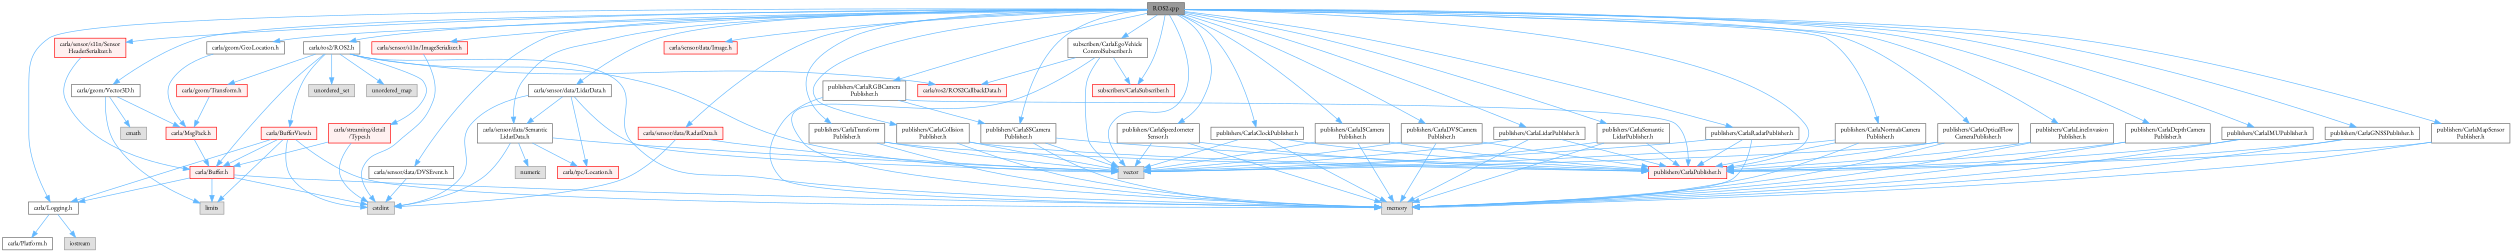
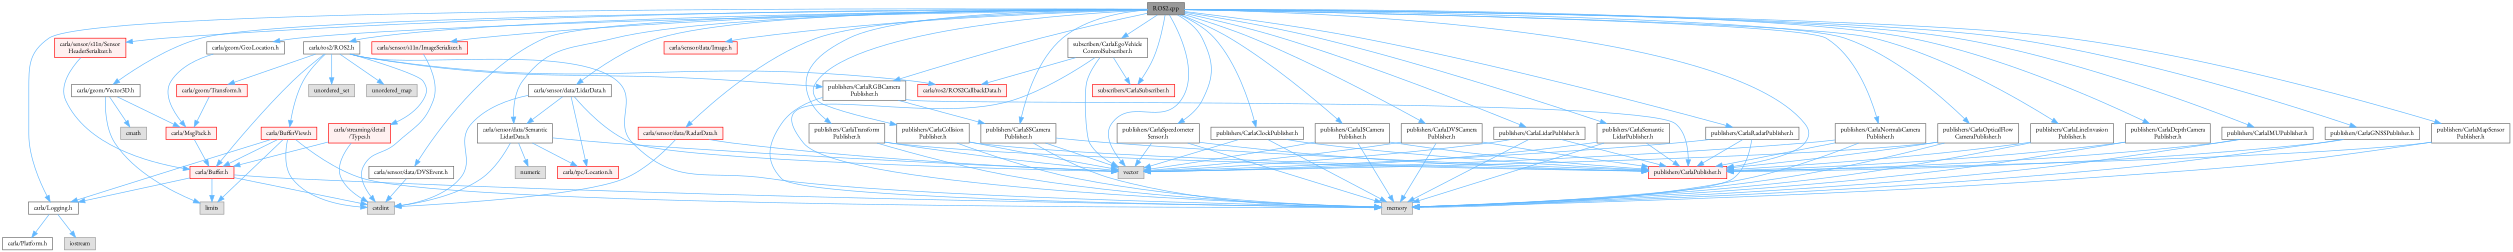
(730, 116) -> (653, 77)
